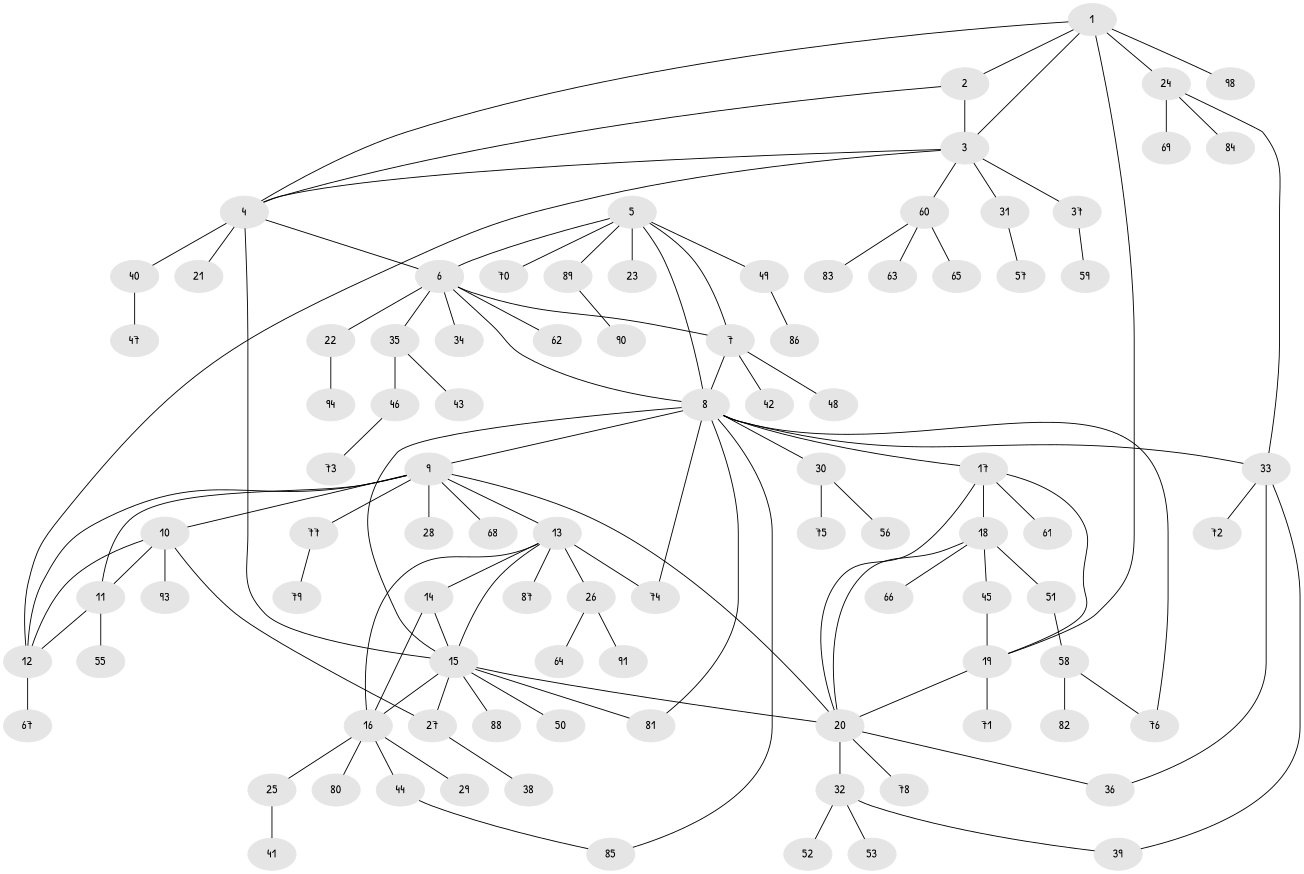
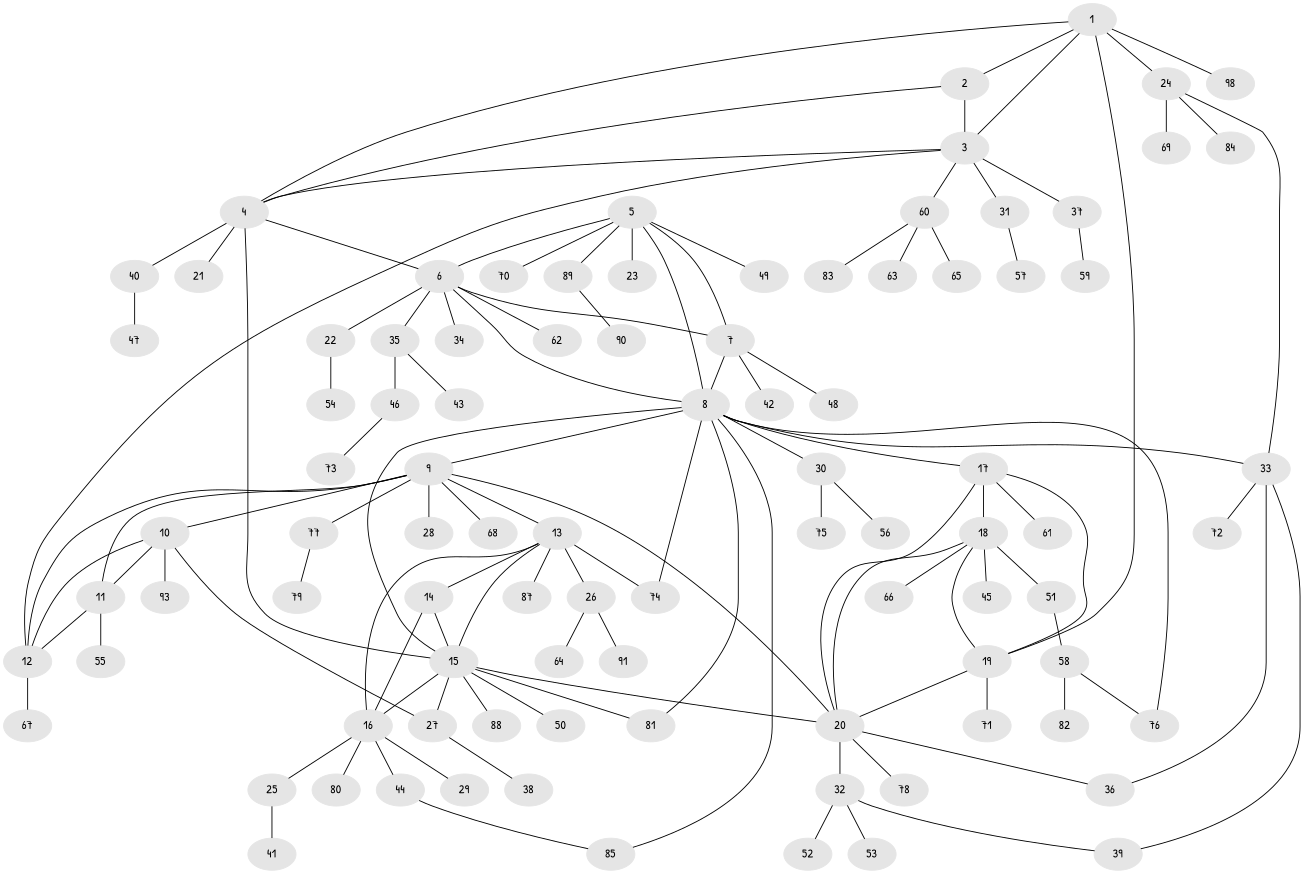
(794, 341) -> none
(331, 405) -> (331, 405)
(987, 630) -> (952, 598)
